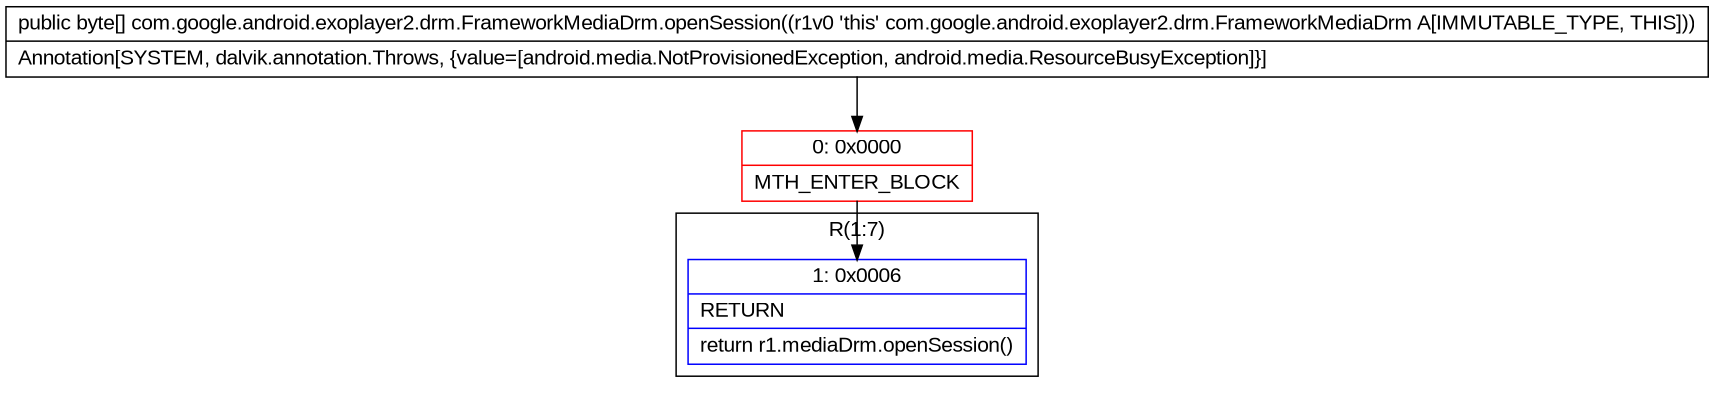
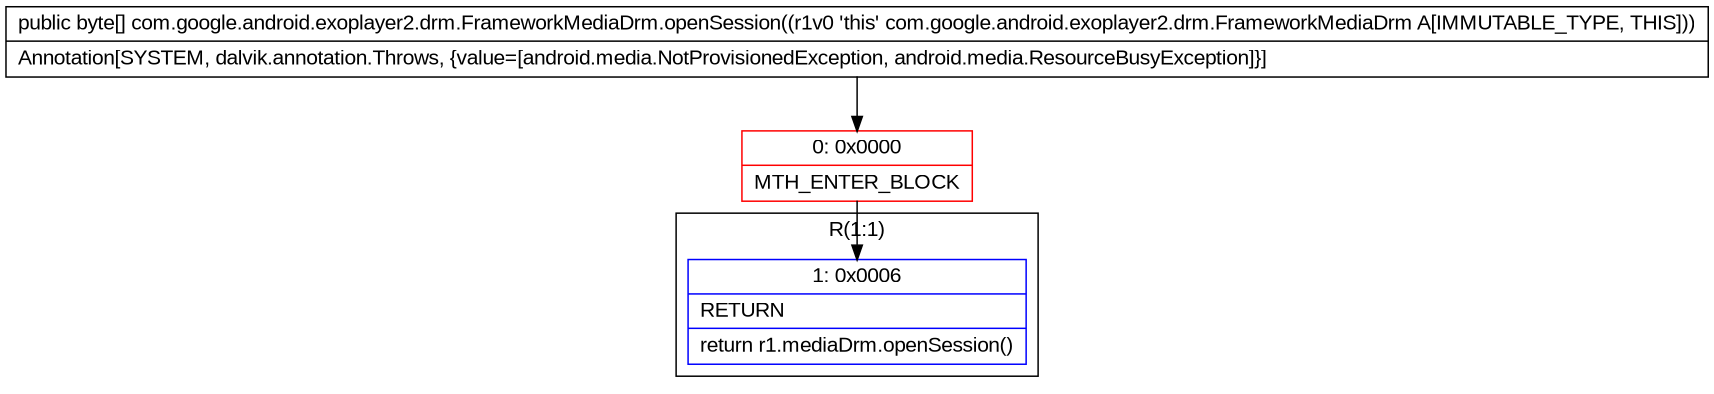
(857, 230) -> (857, 230)
